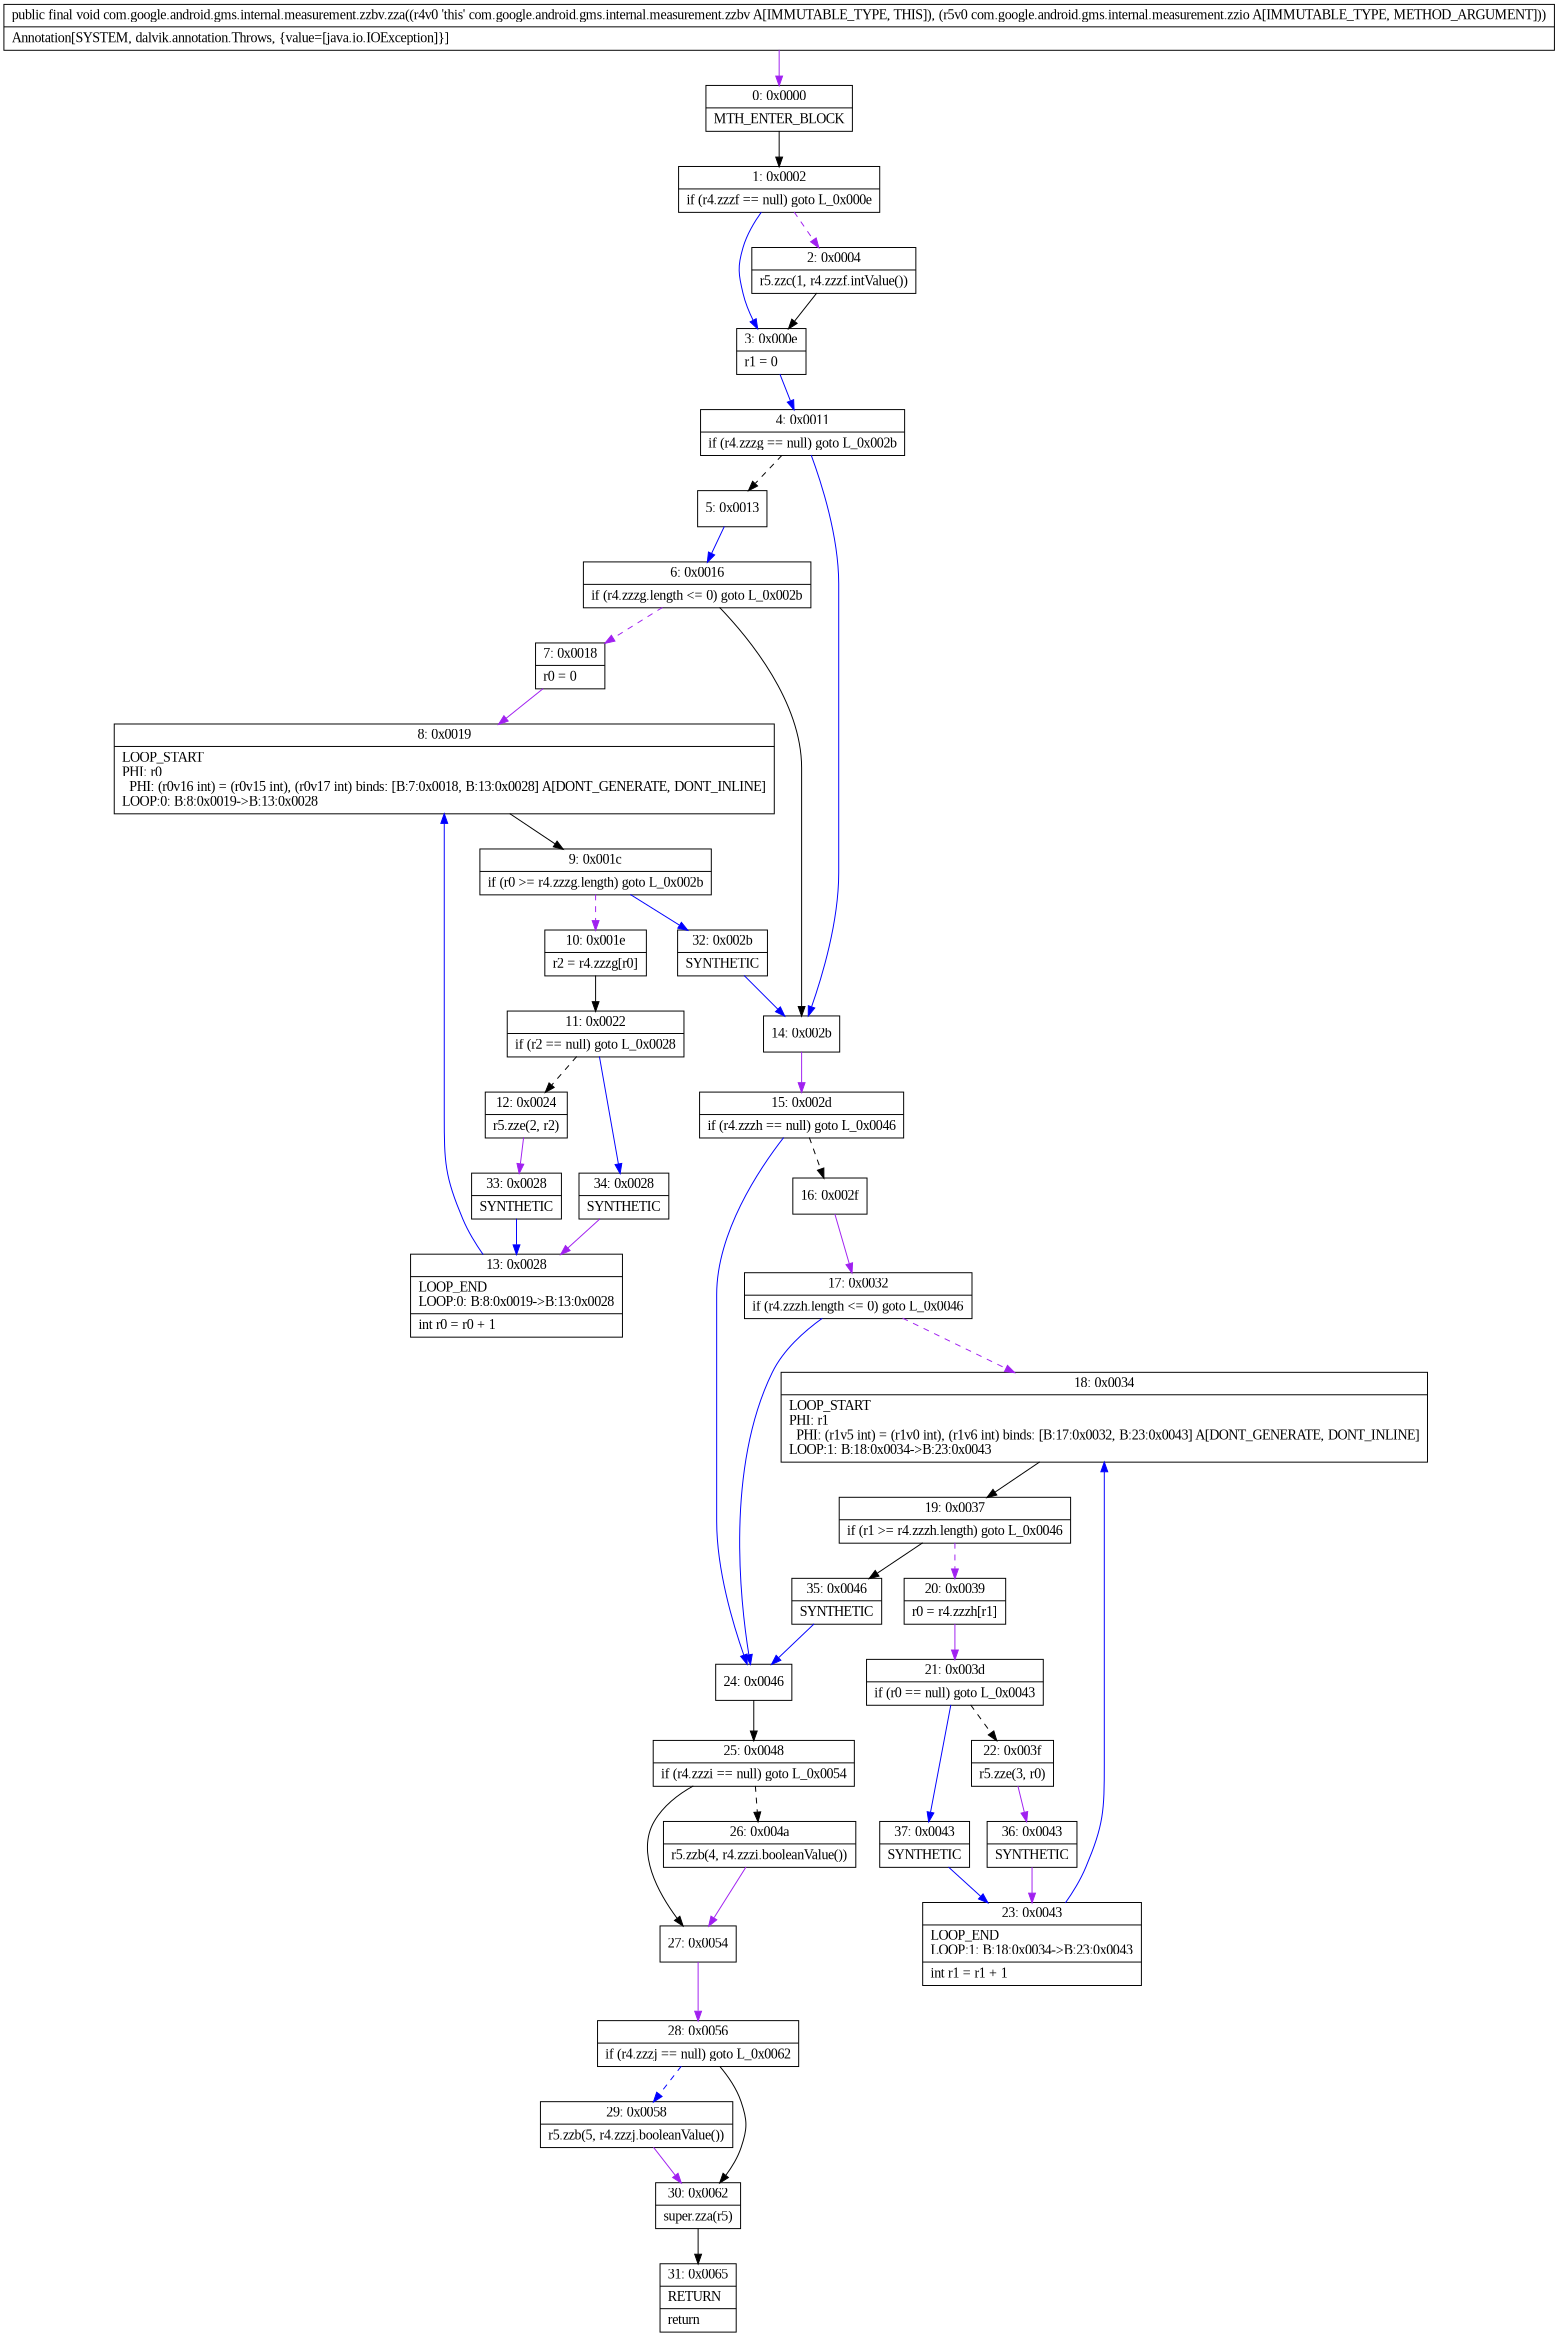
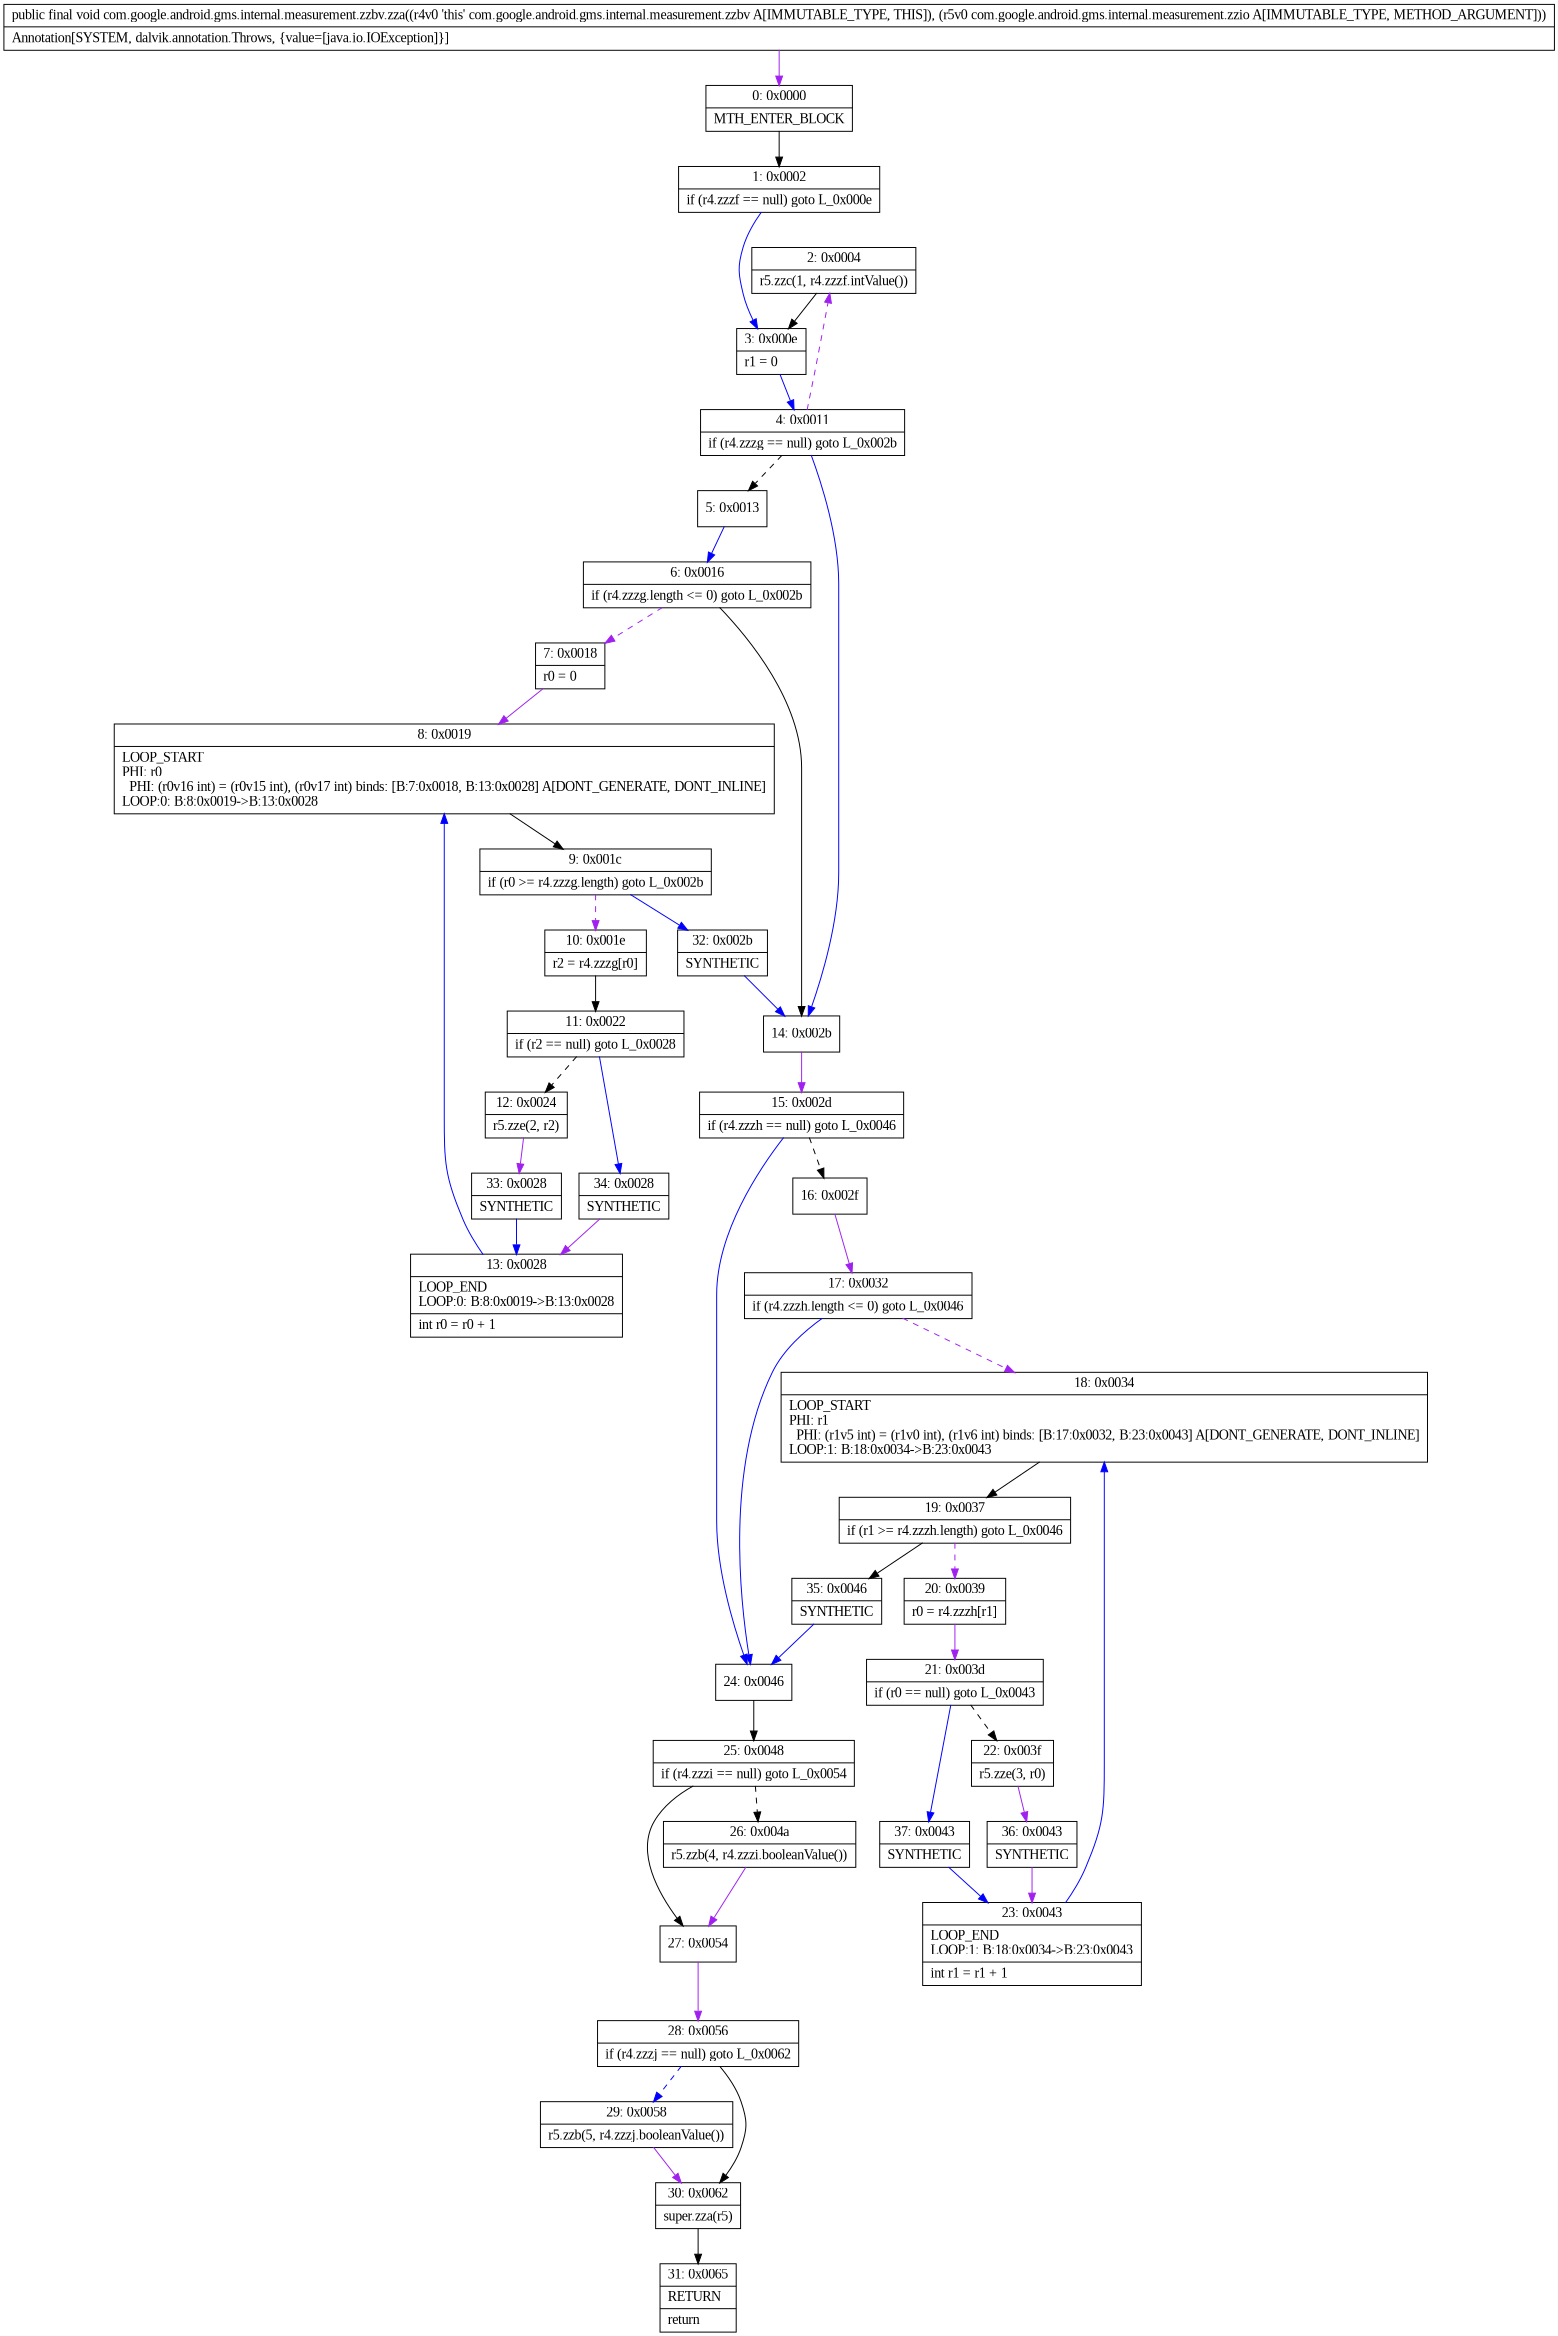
(804, 226) -> (818, 356)
